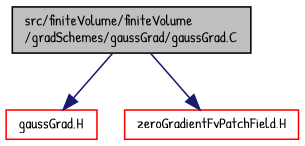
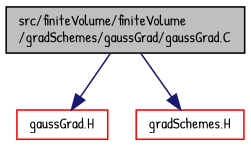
(212, 125) -> (190, 125)
